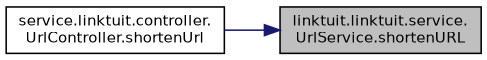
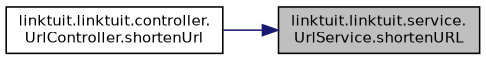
(115, 30) -> (114, 30)
